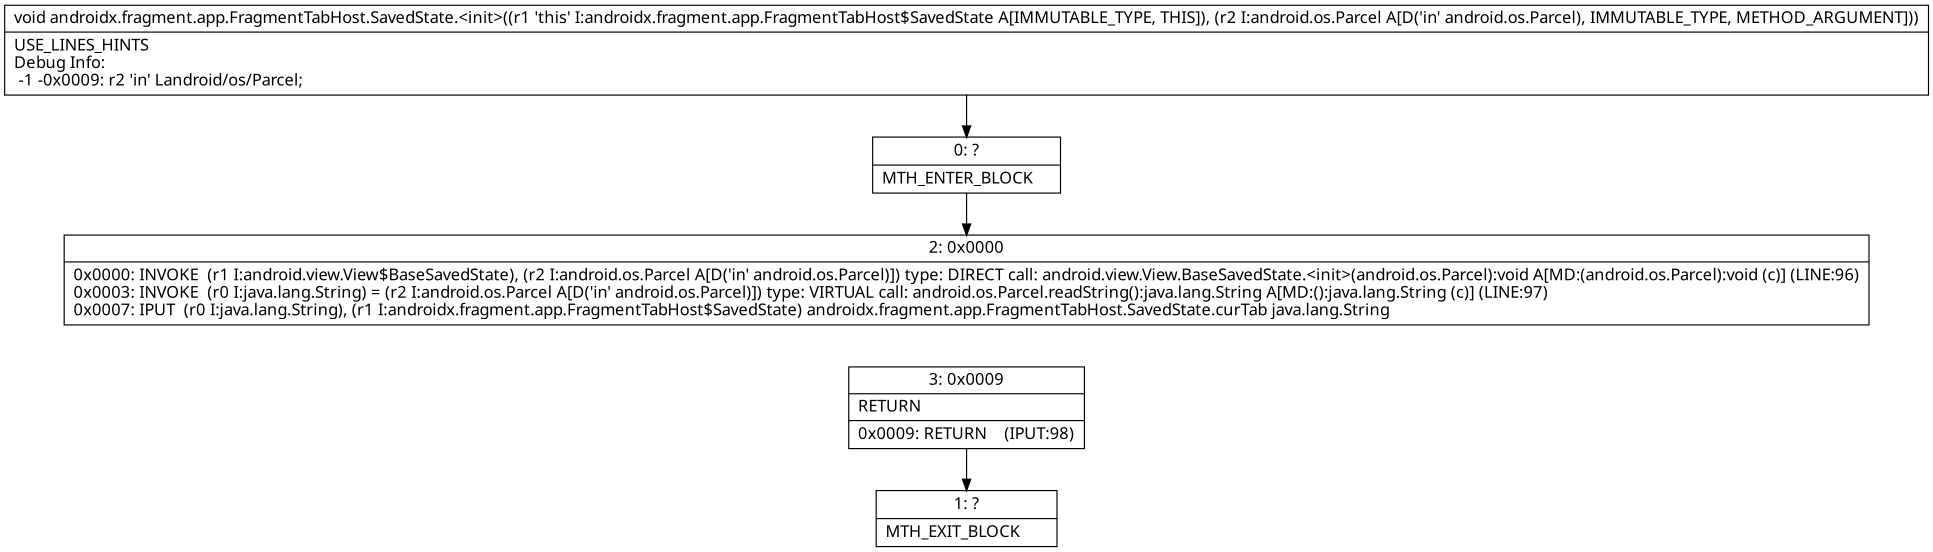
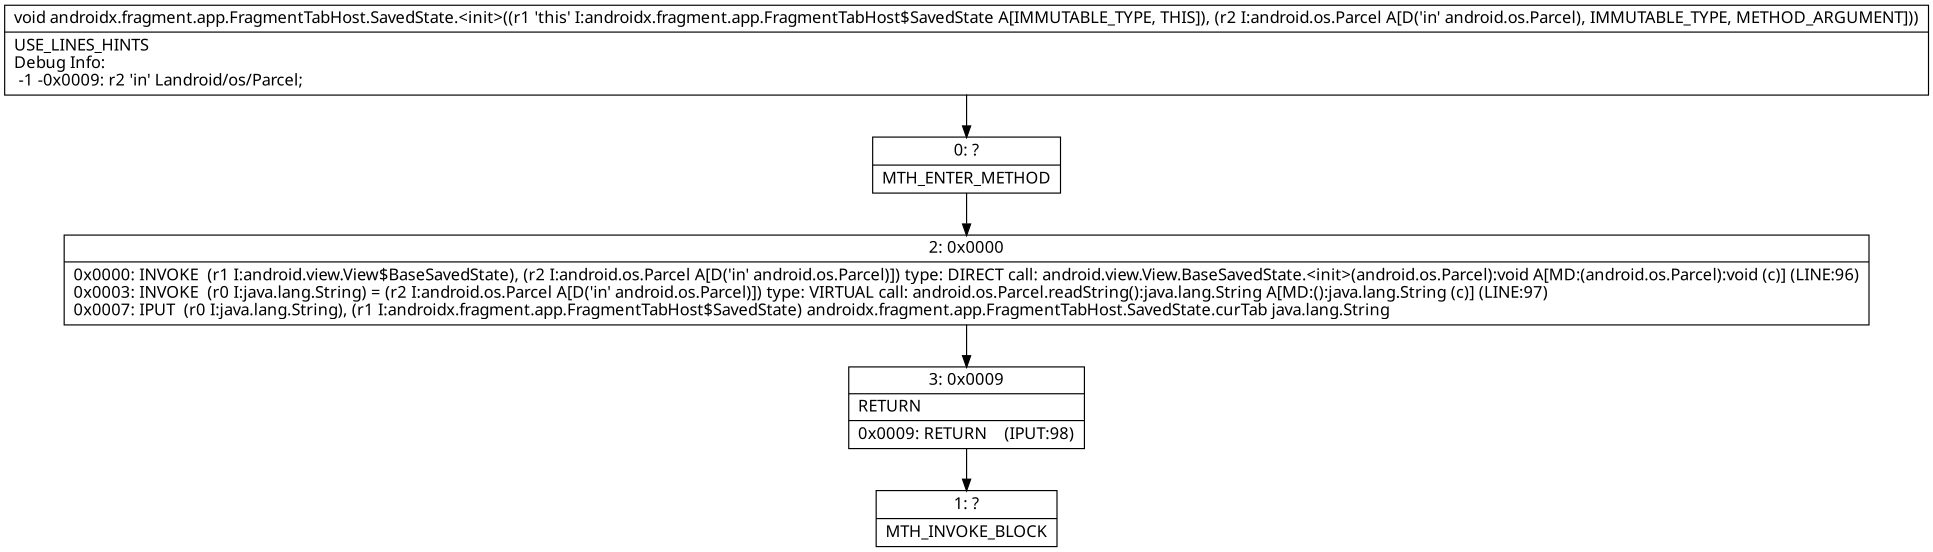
(958, 178) -> (967, 178)
none -> (967, 340)
(953, 532) -> (967, 532)
